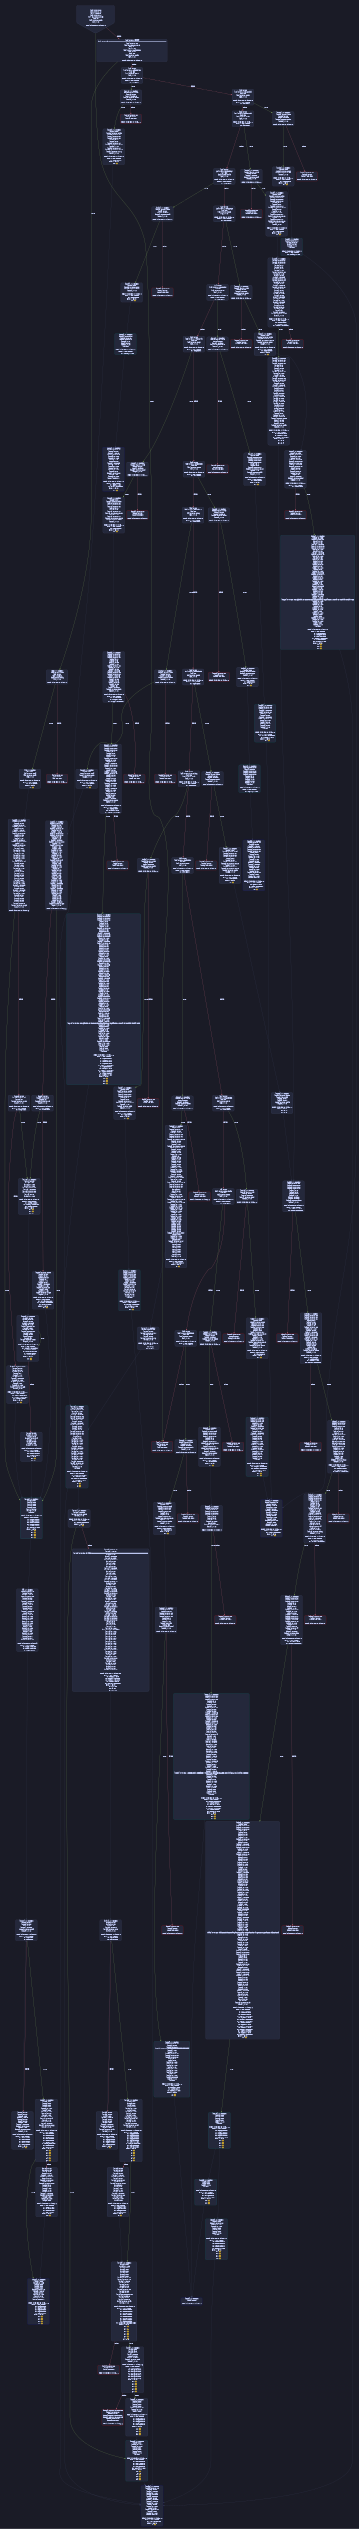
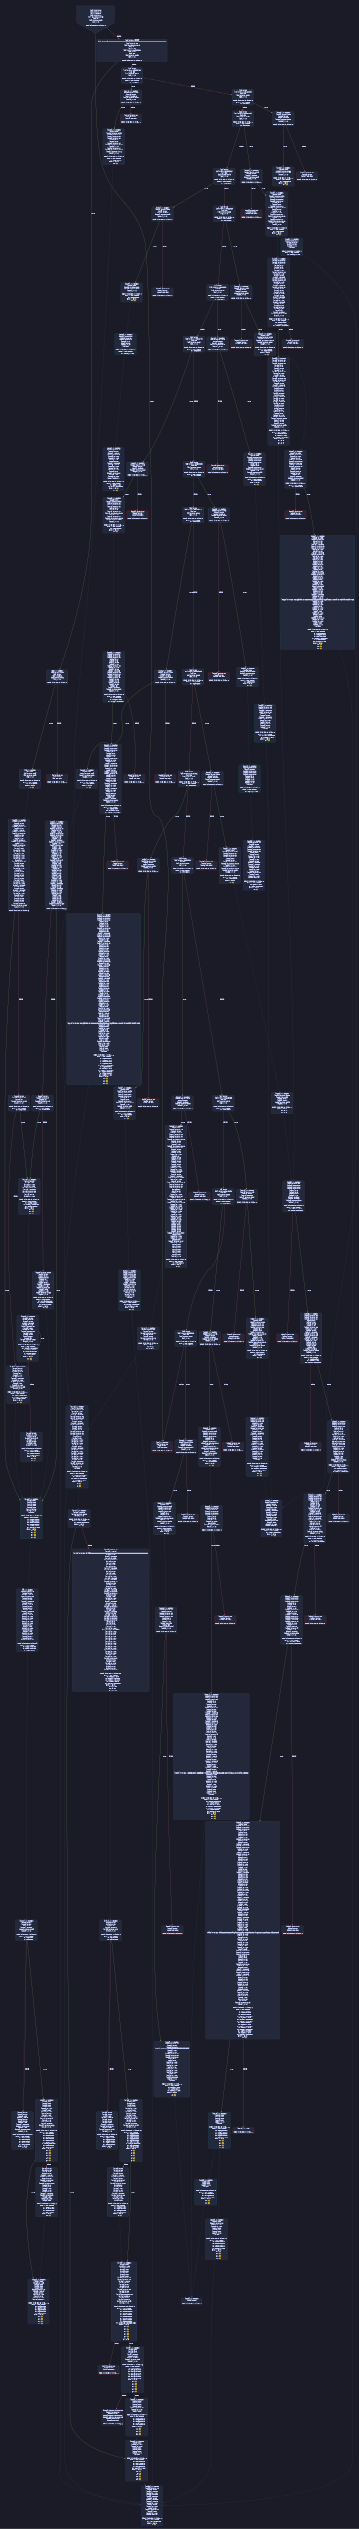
none -> (243, 2130)
